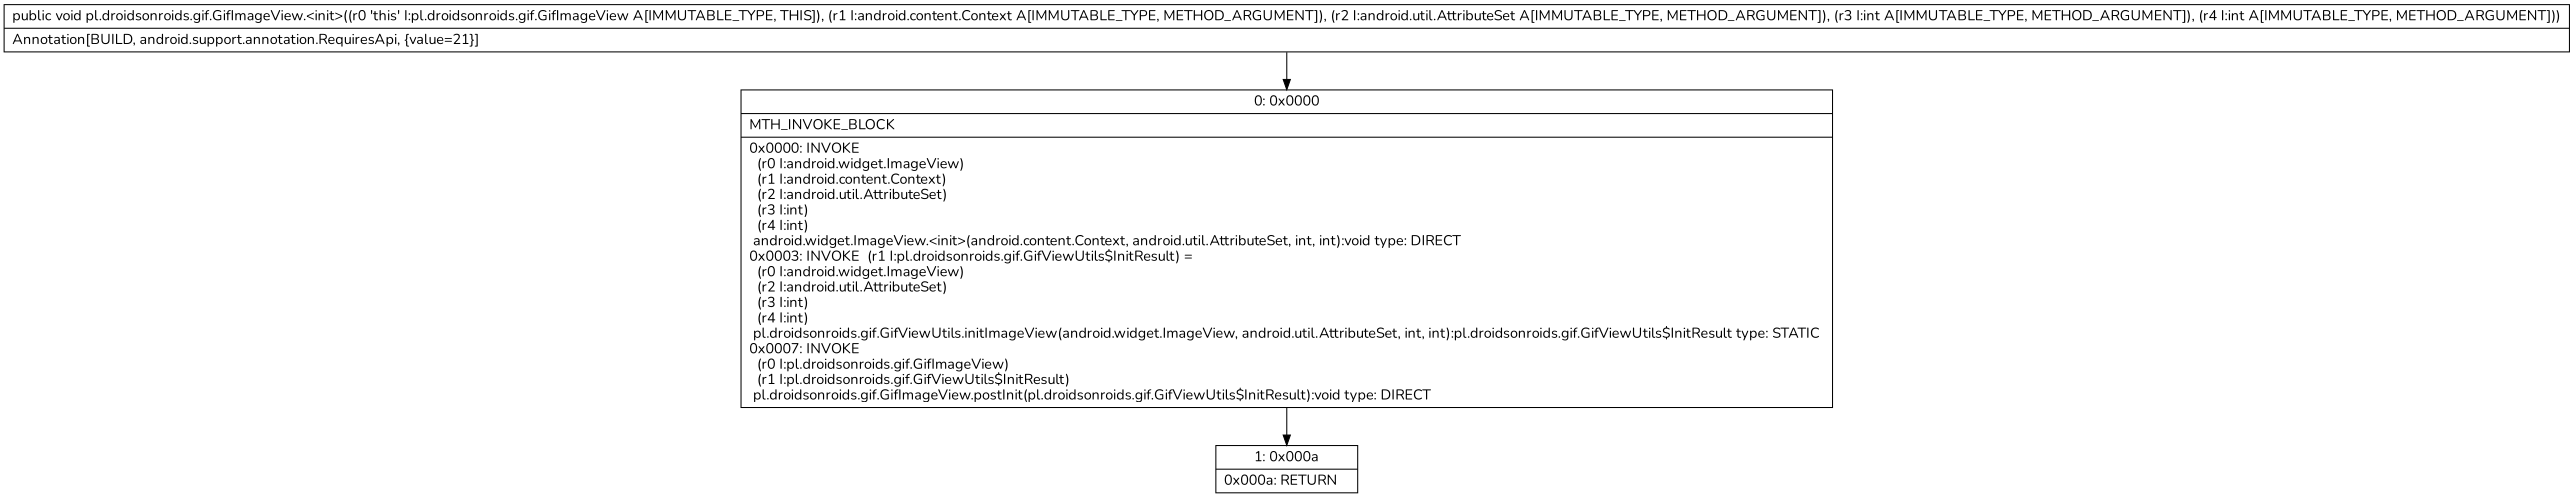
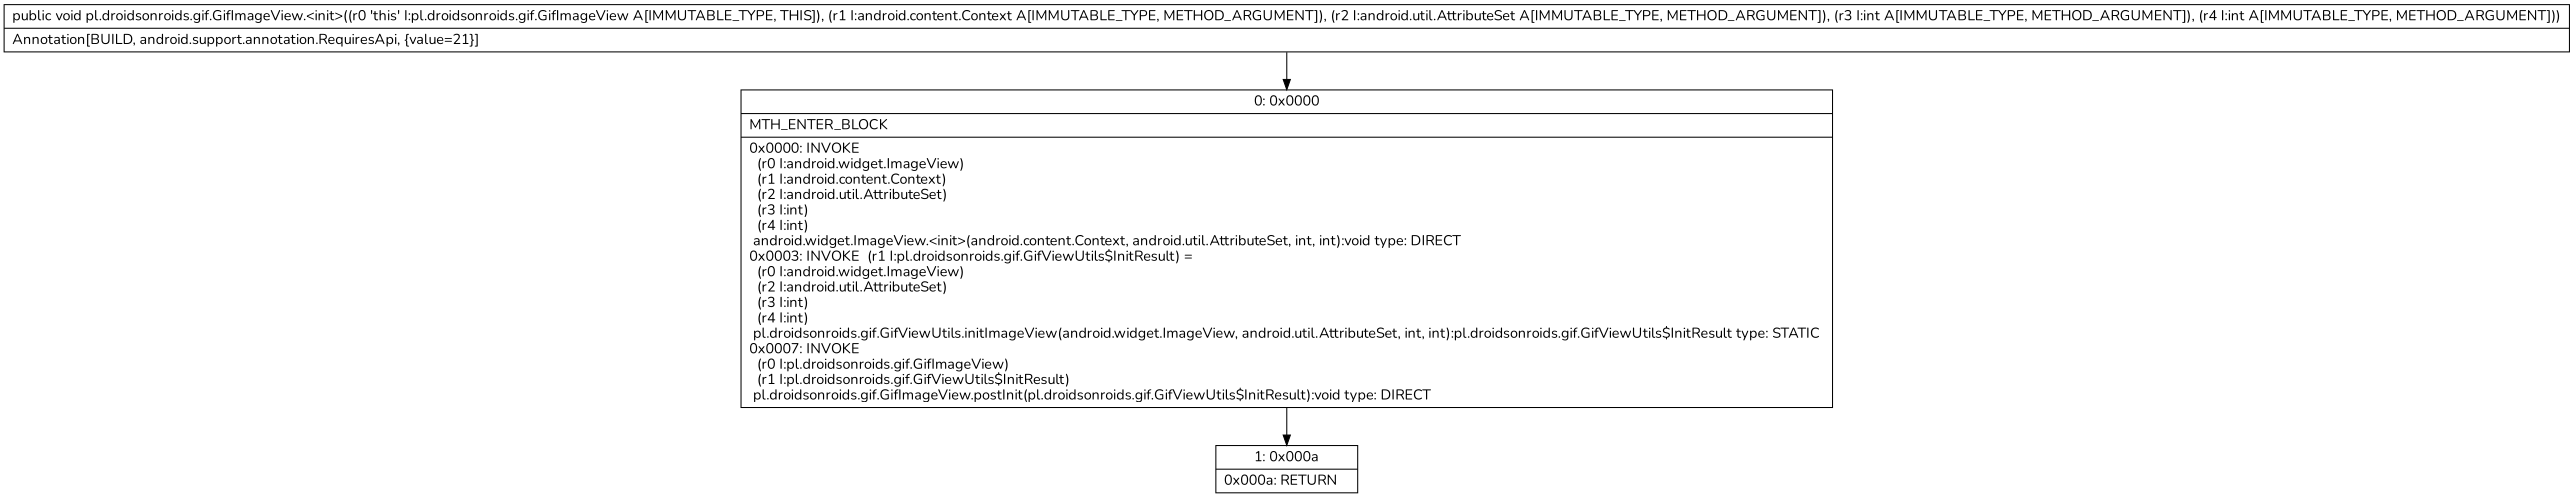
(822, 125) -> (819, 125)
